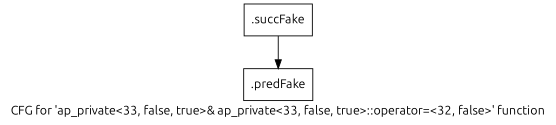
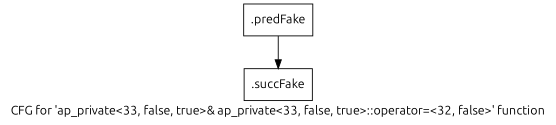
(278, 48) -> (278, 48)
